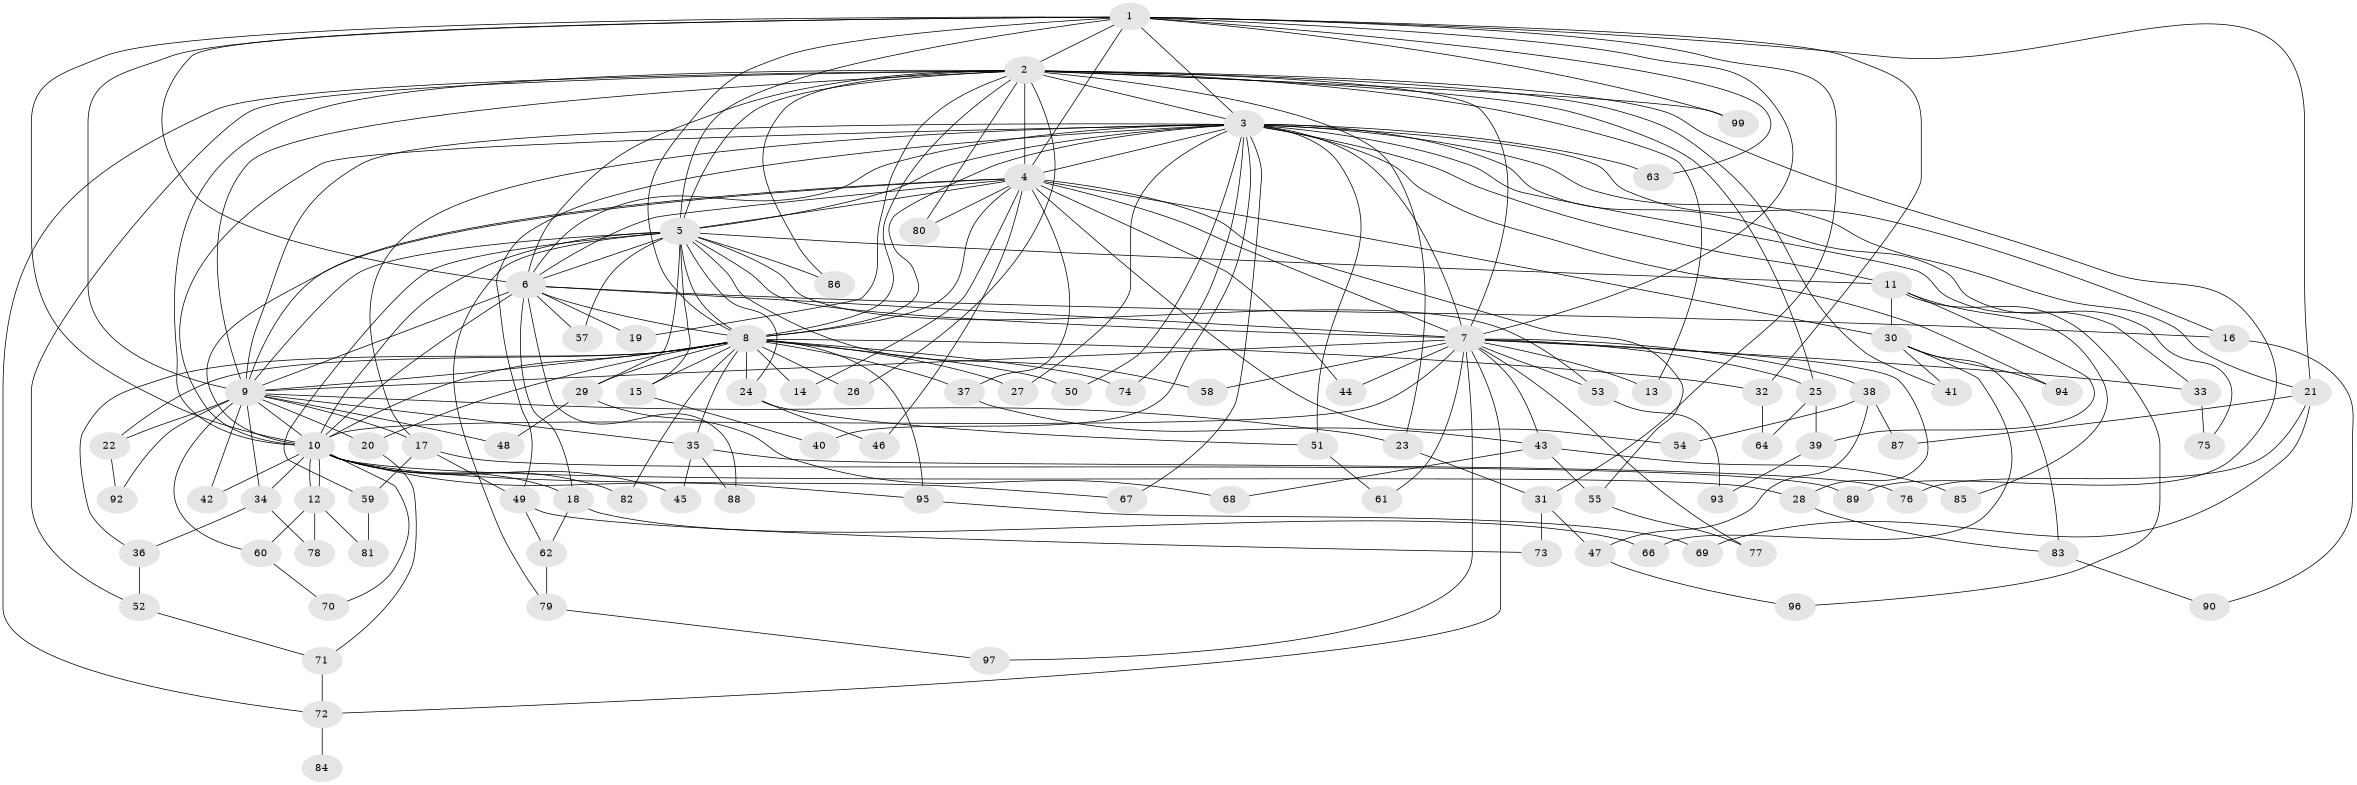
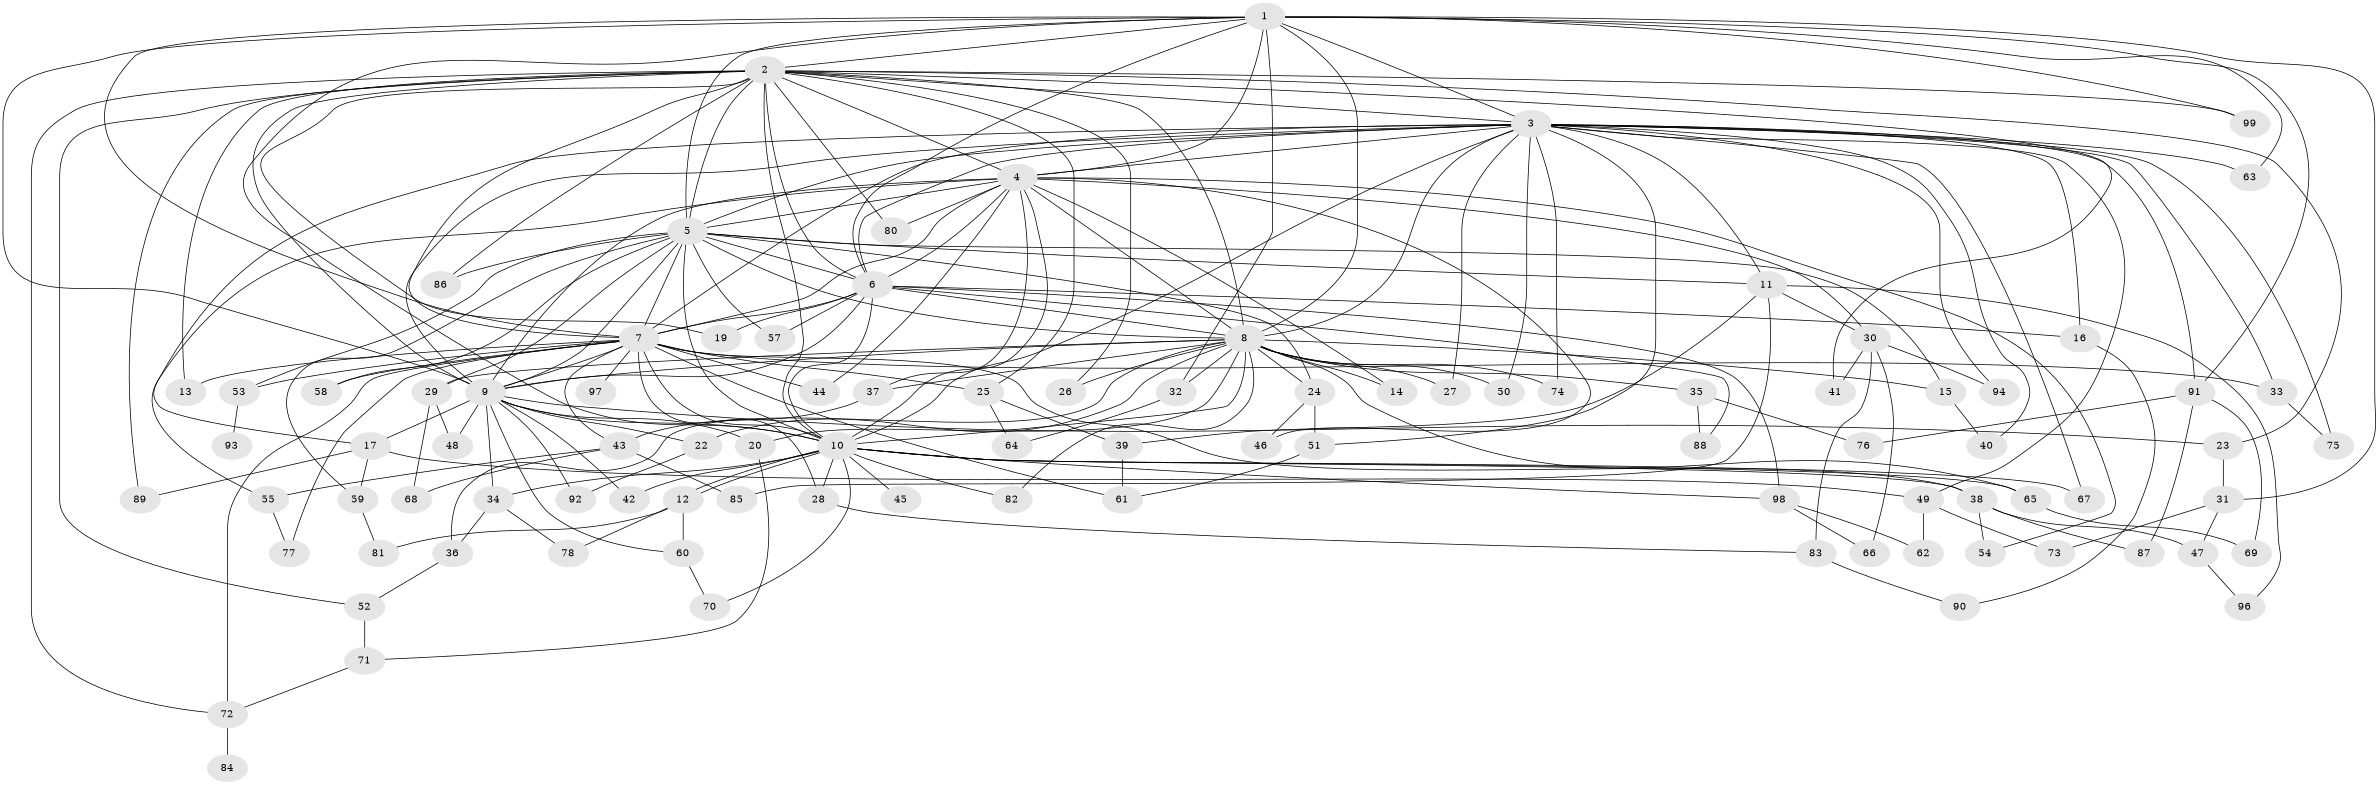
(2311, 392) -> (2195, 392)
(469, 419) -> none
none -> (1410, 465)
(1770, 471) -> (1122, 473)
(687, 472) -> none
(574, 500) -> (1780, 500)
(923, 500) -> (2031, 500)
(547, 607) -> none
